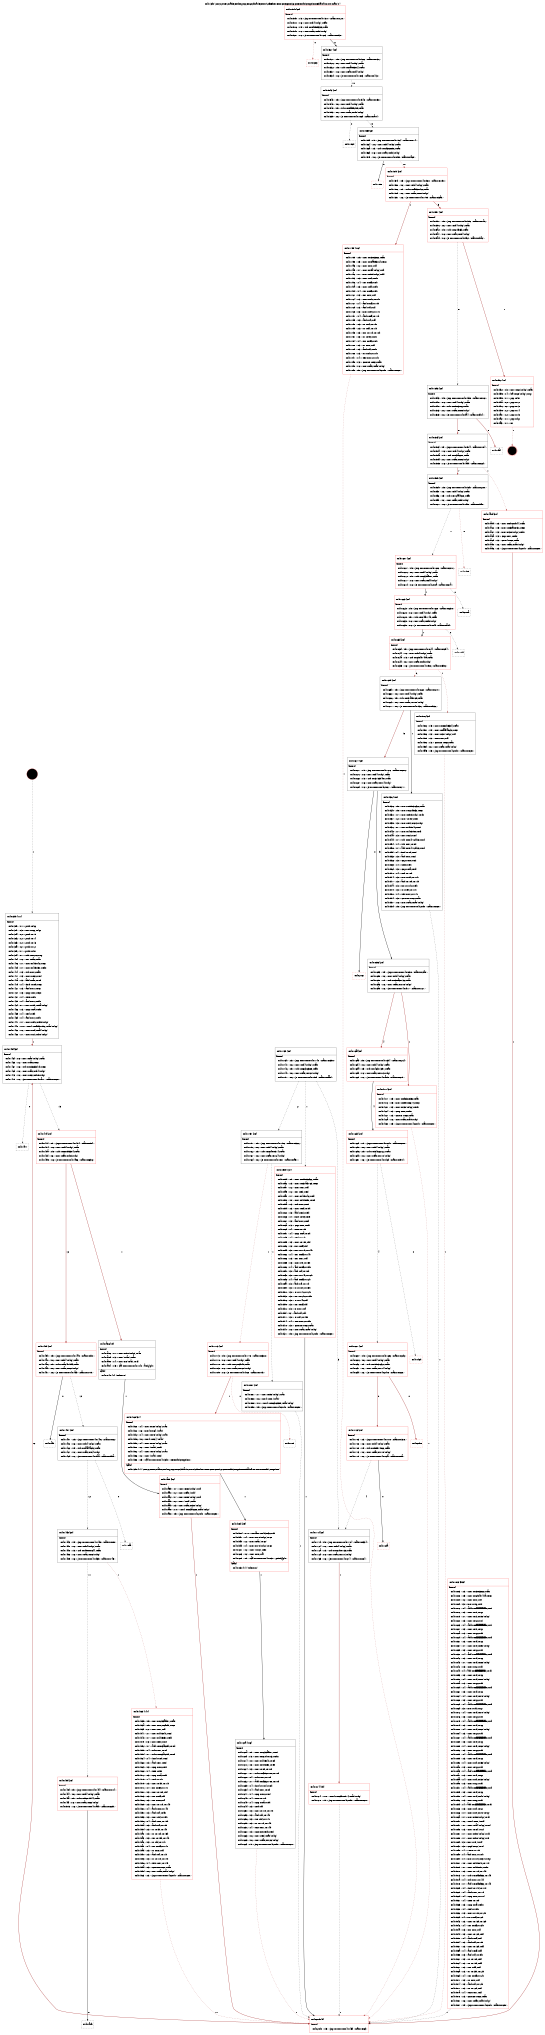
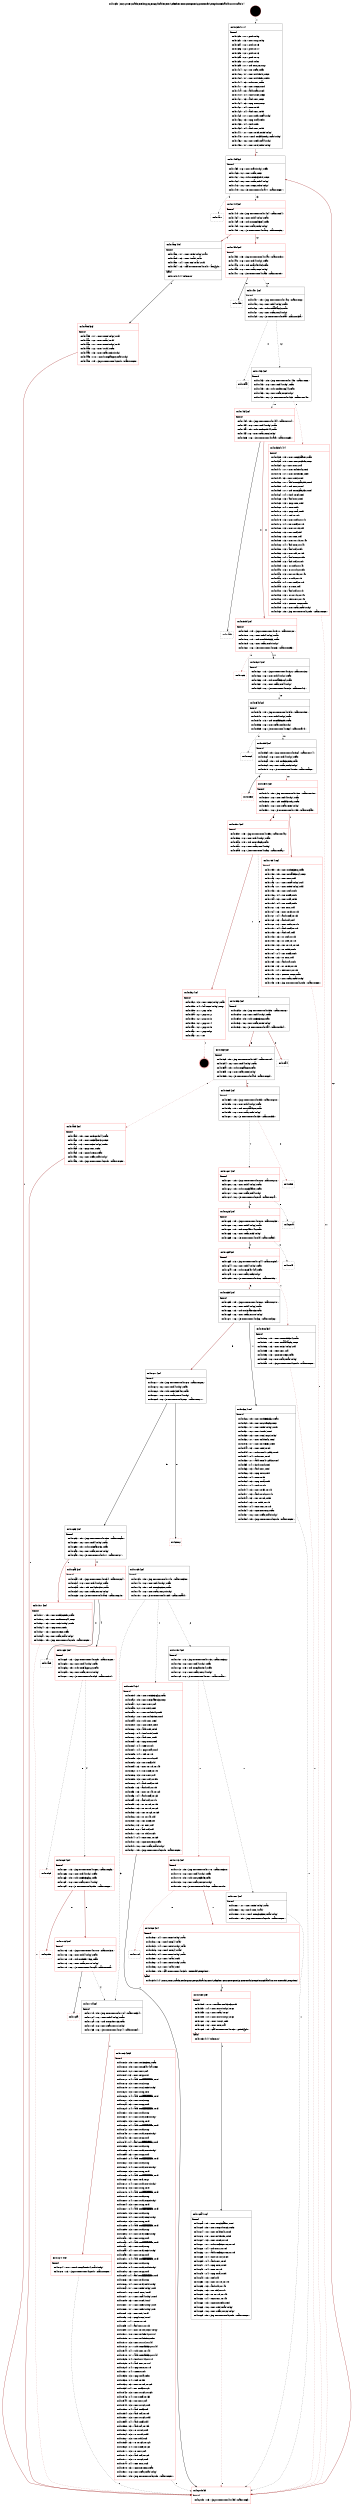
none -> (262, 529)
none -> (46, 1663)
